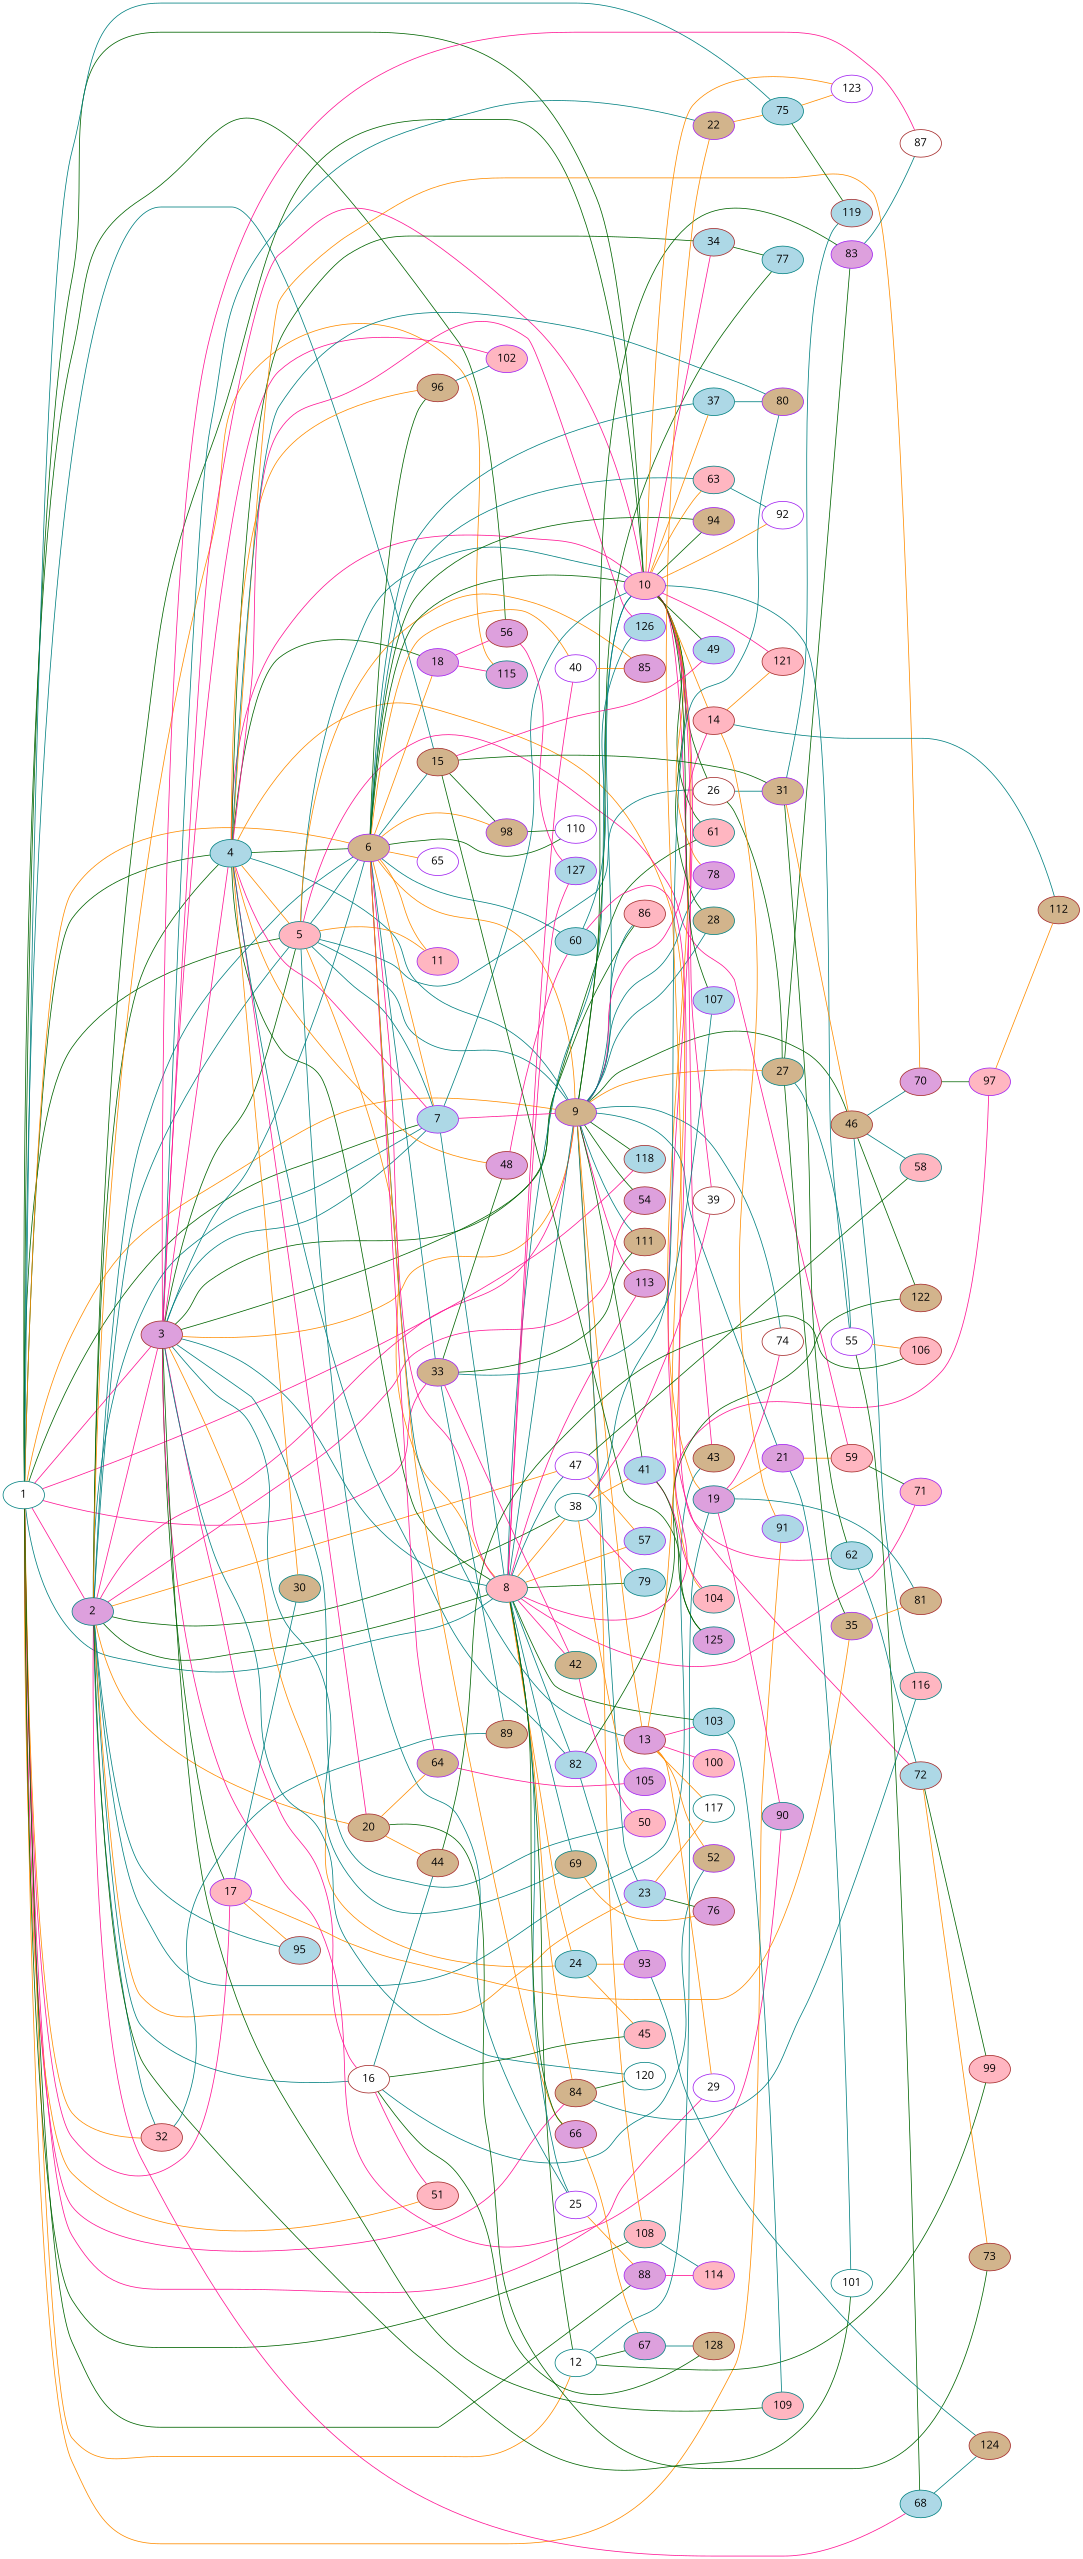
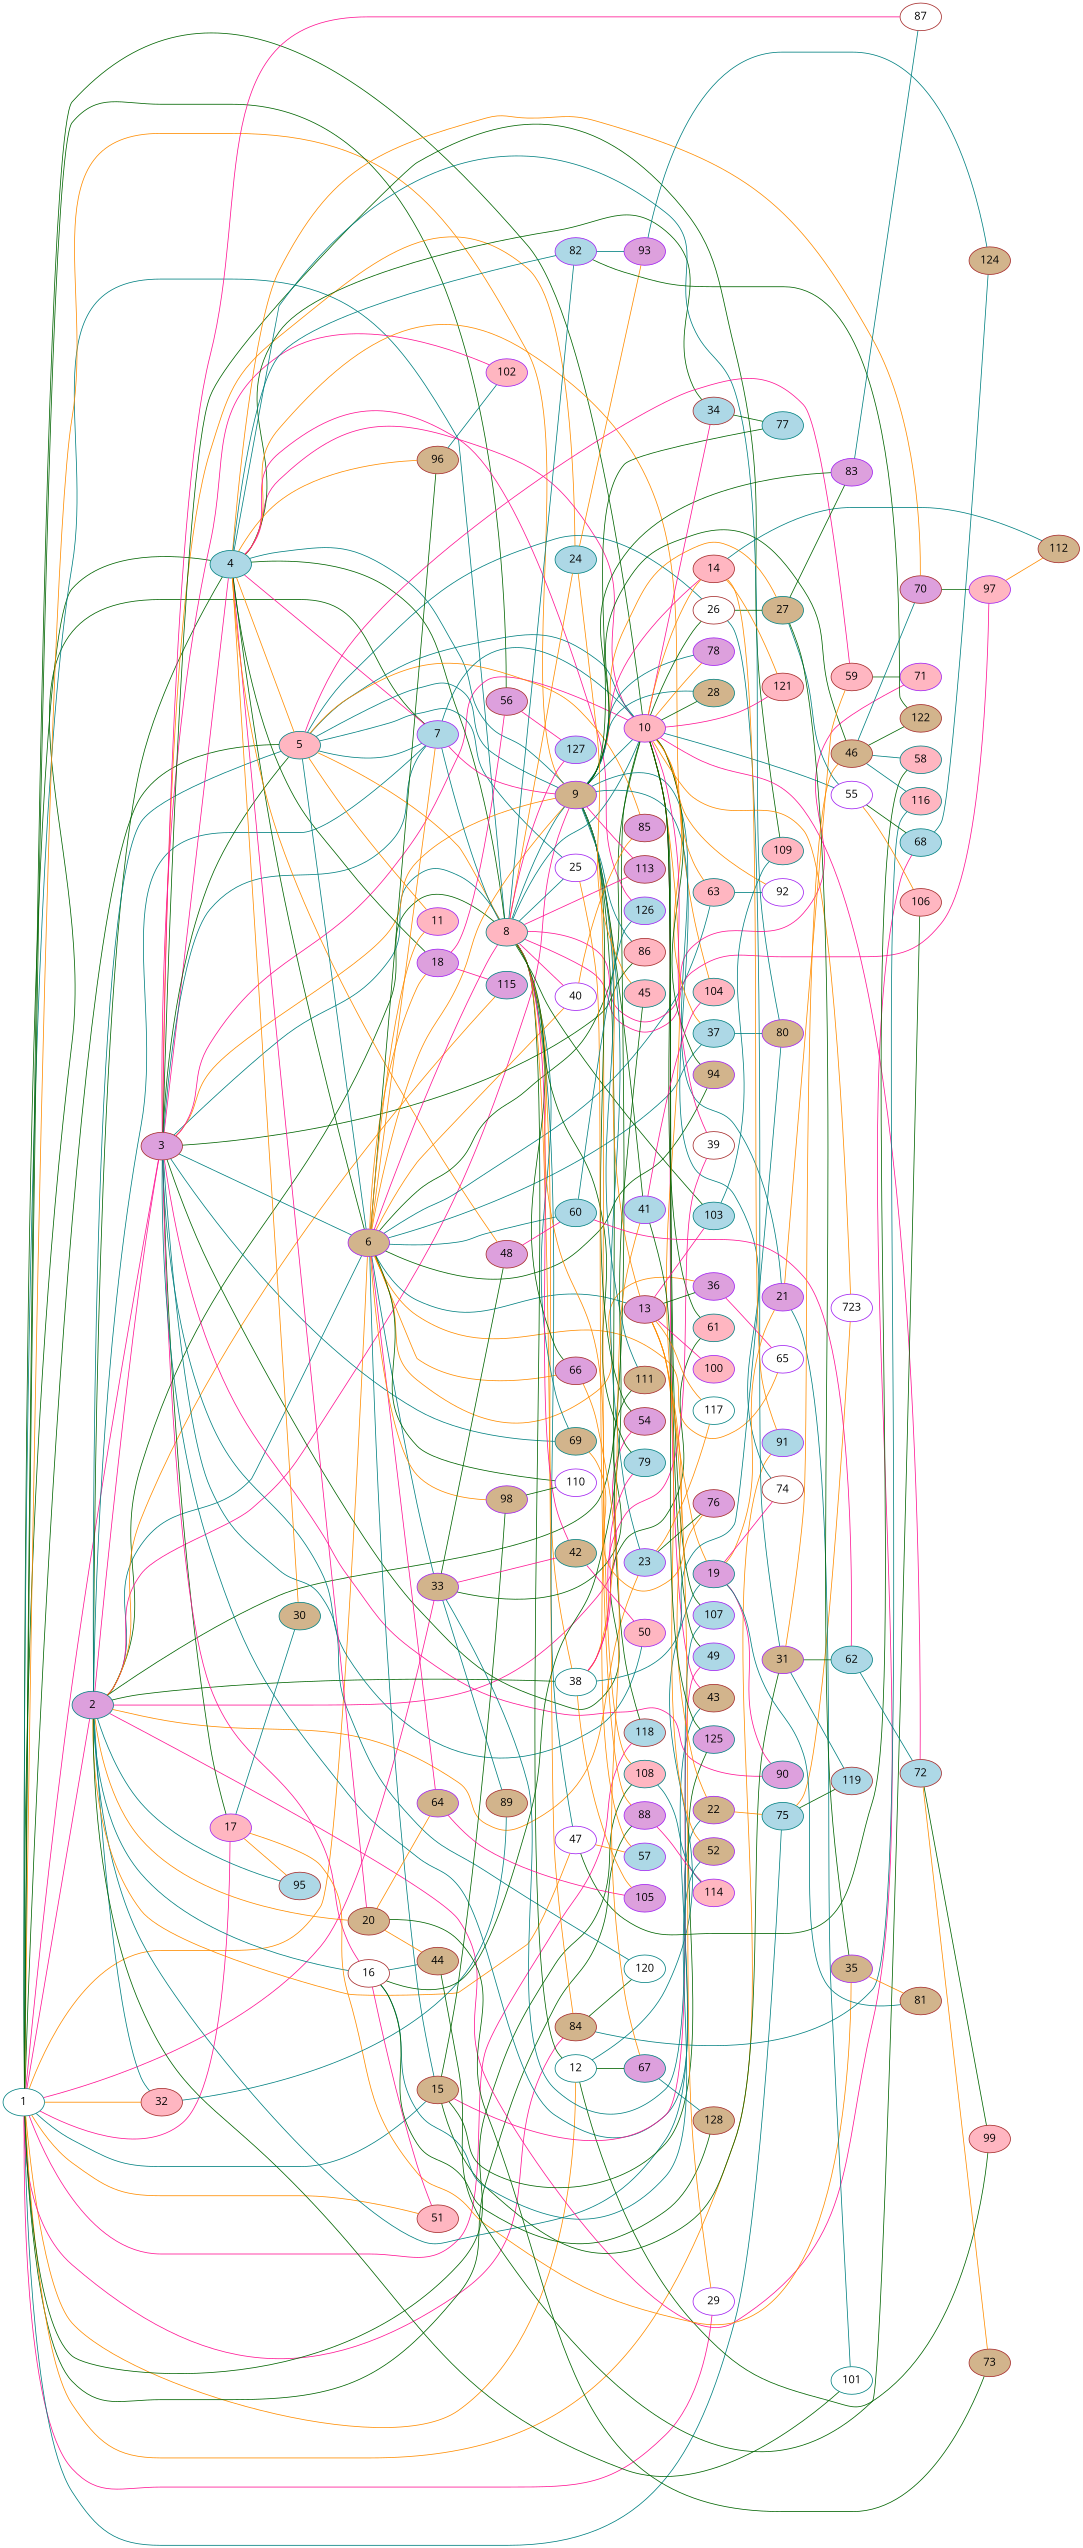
(852, 89) -> (852, 1308)
none -> (714, 1286)
